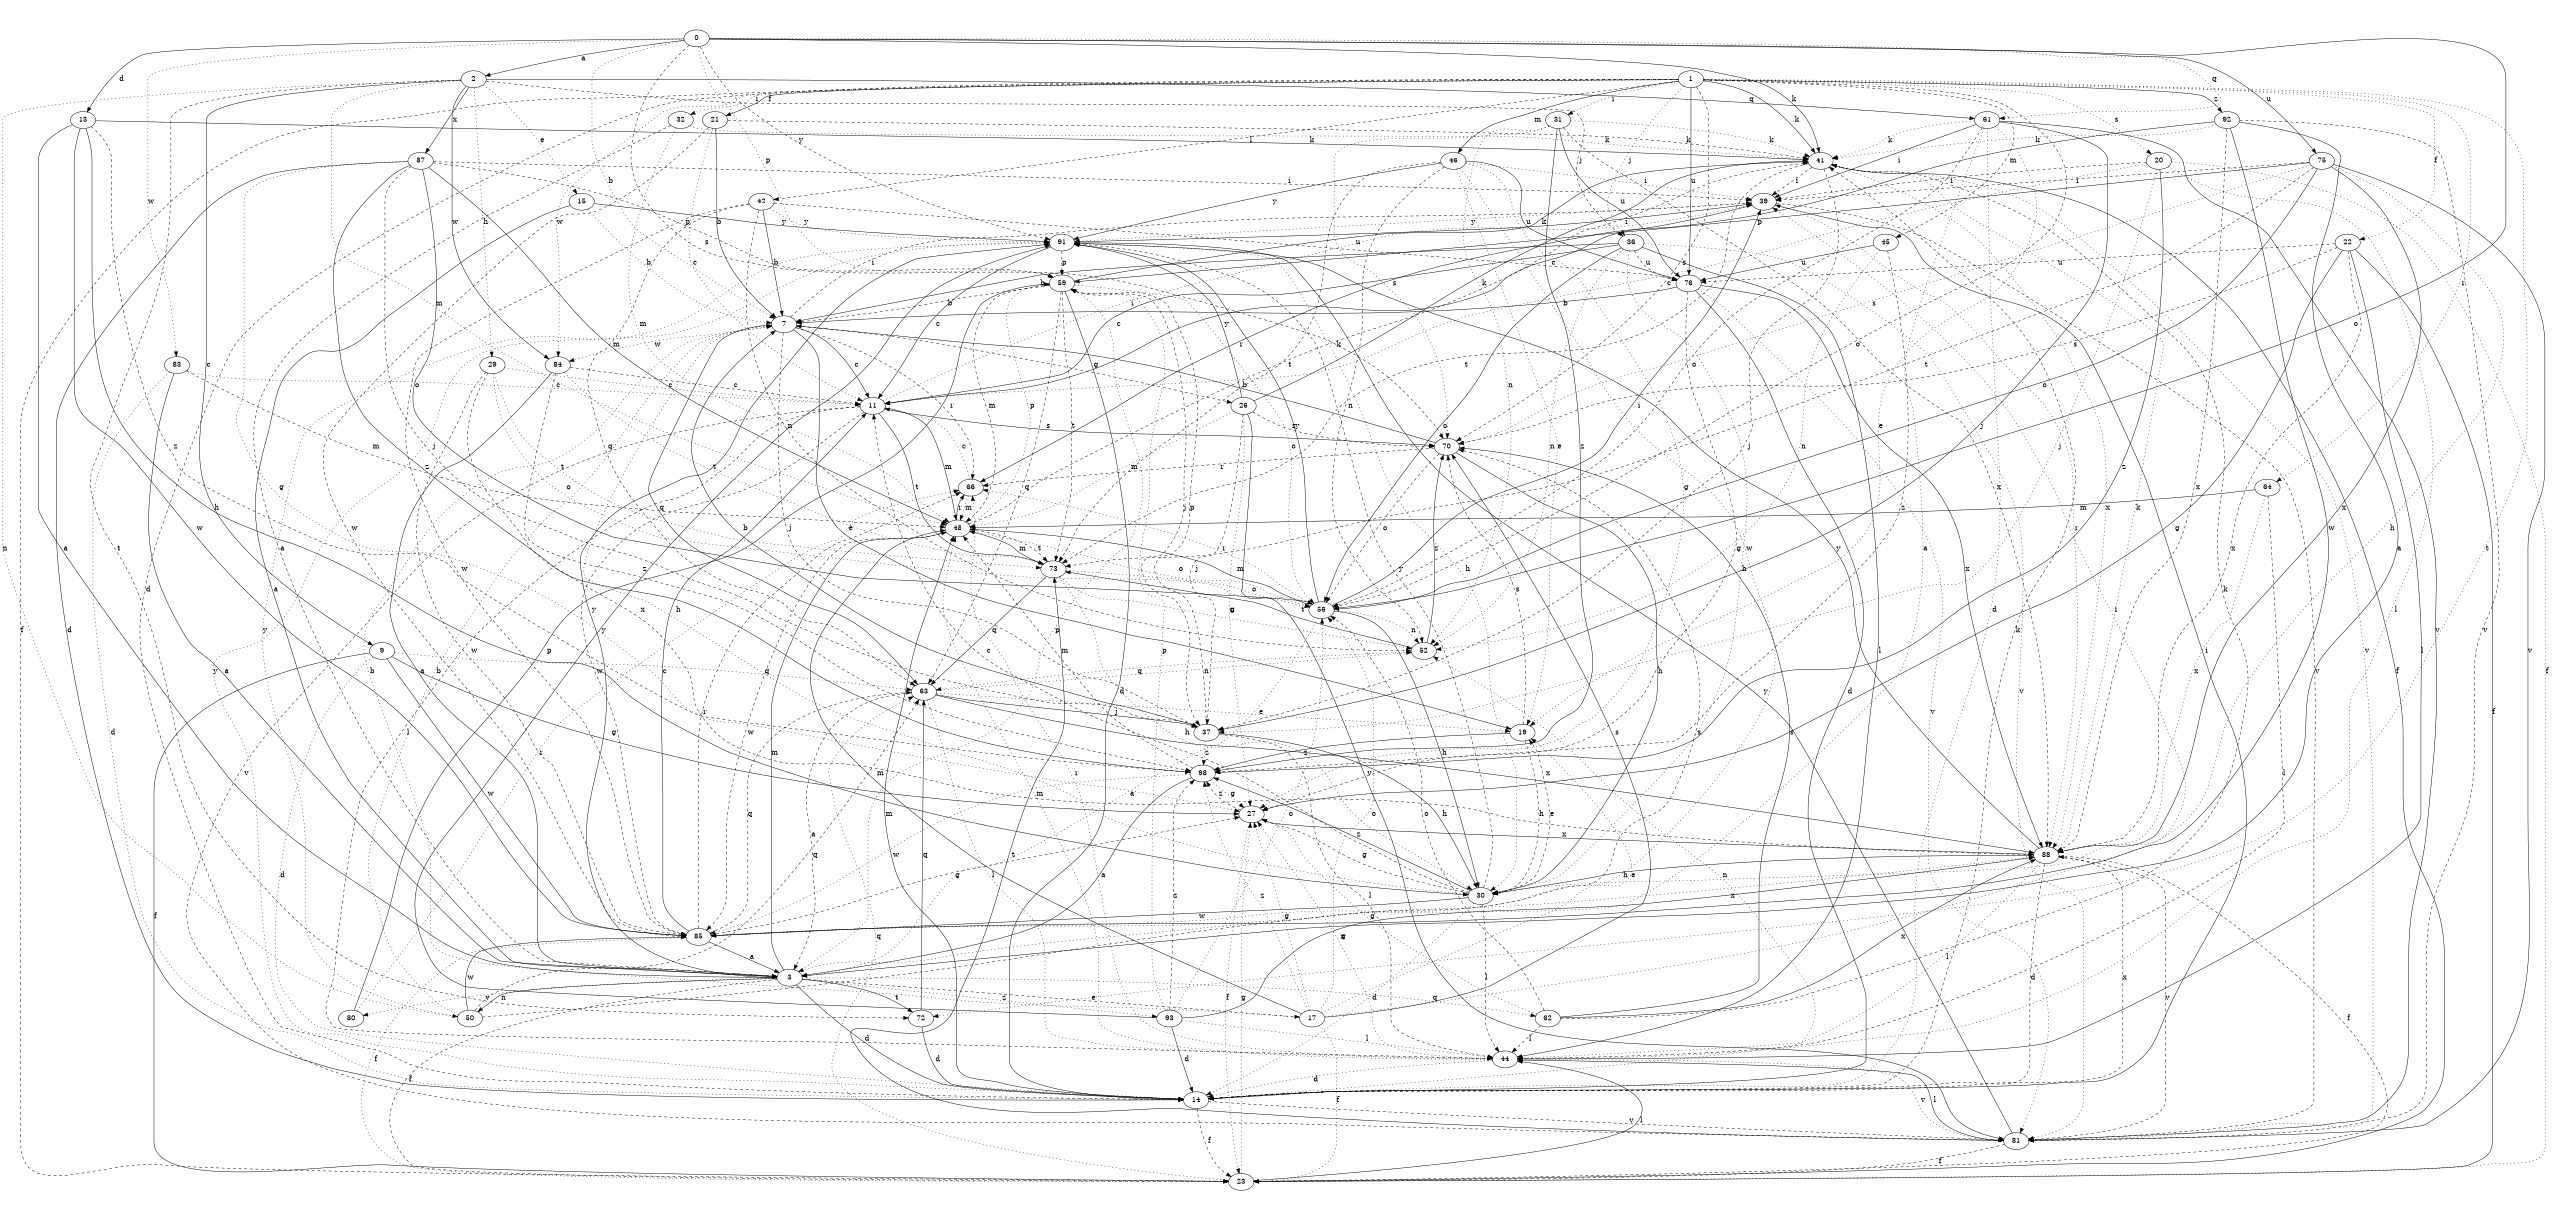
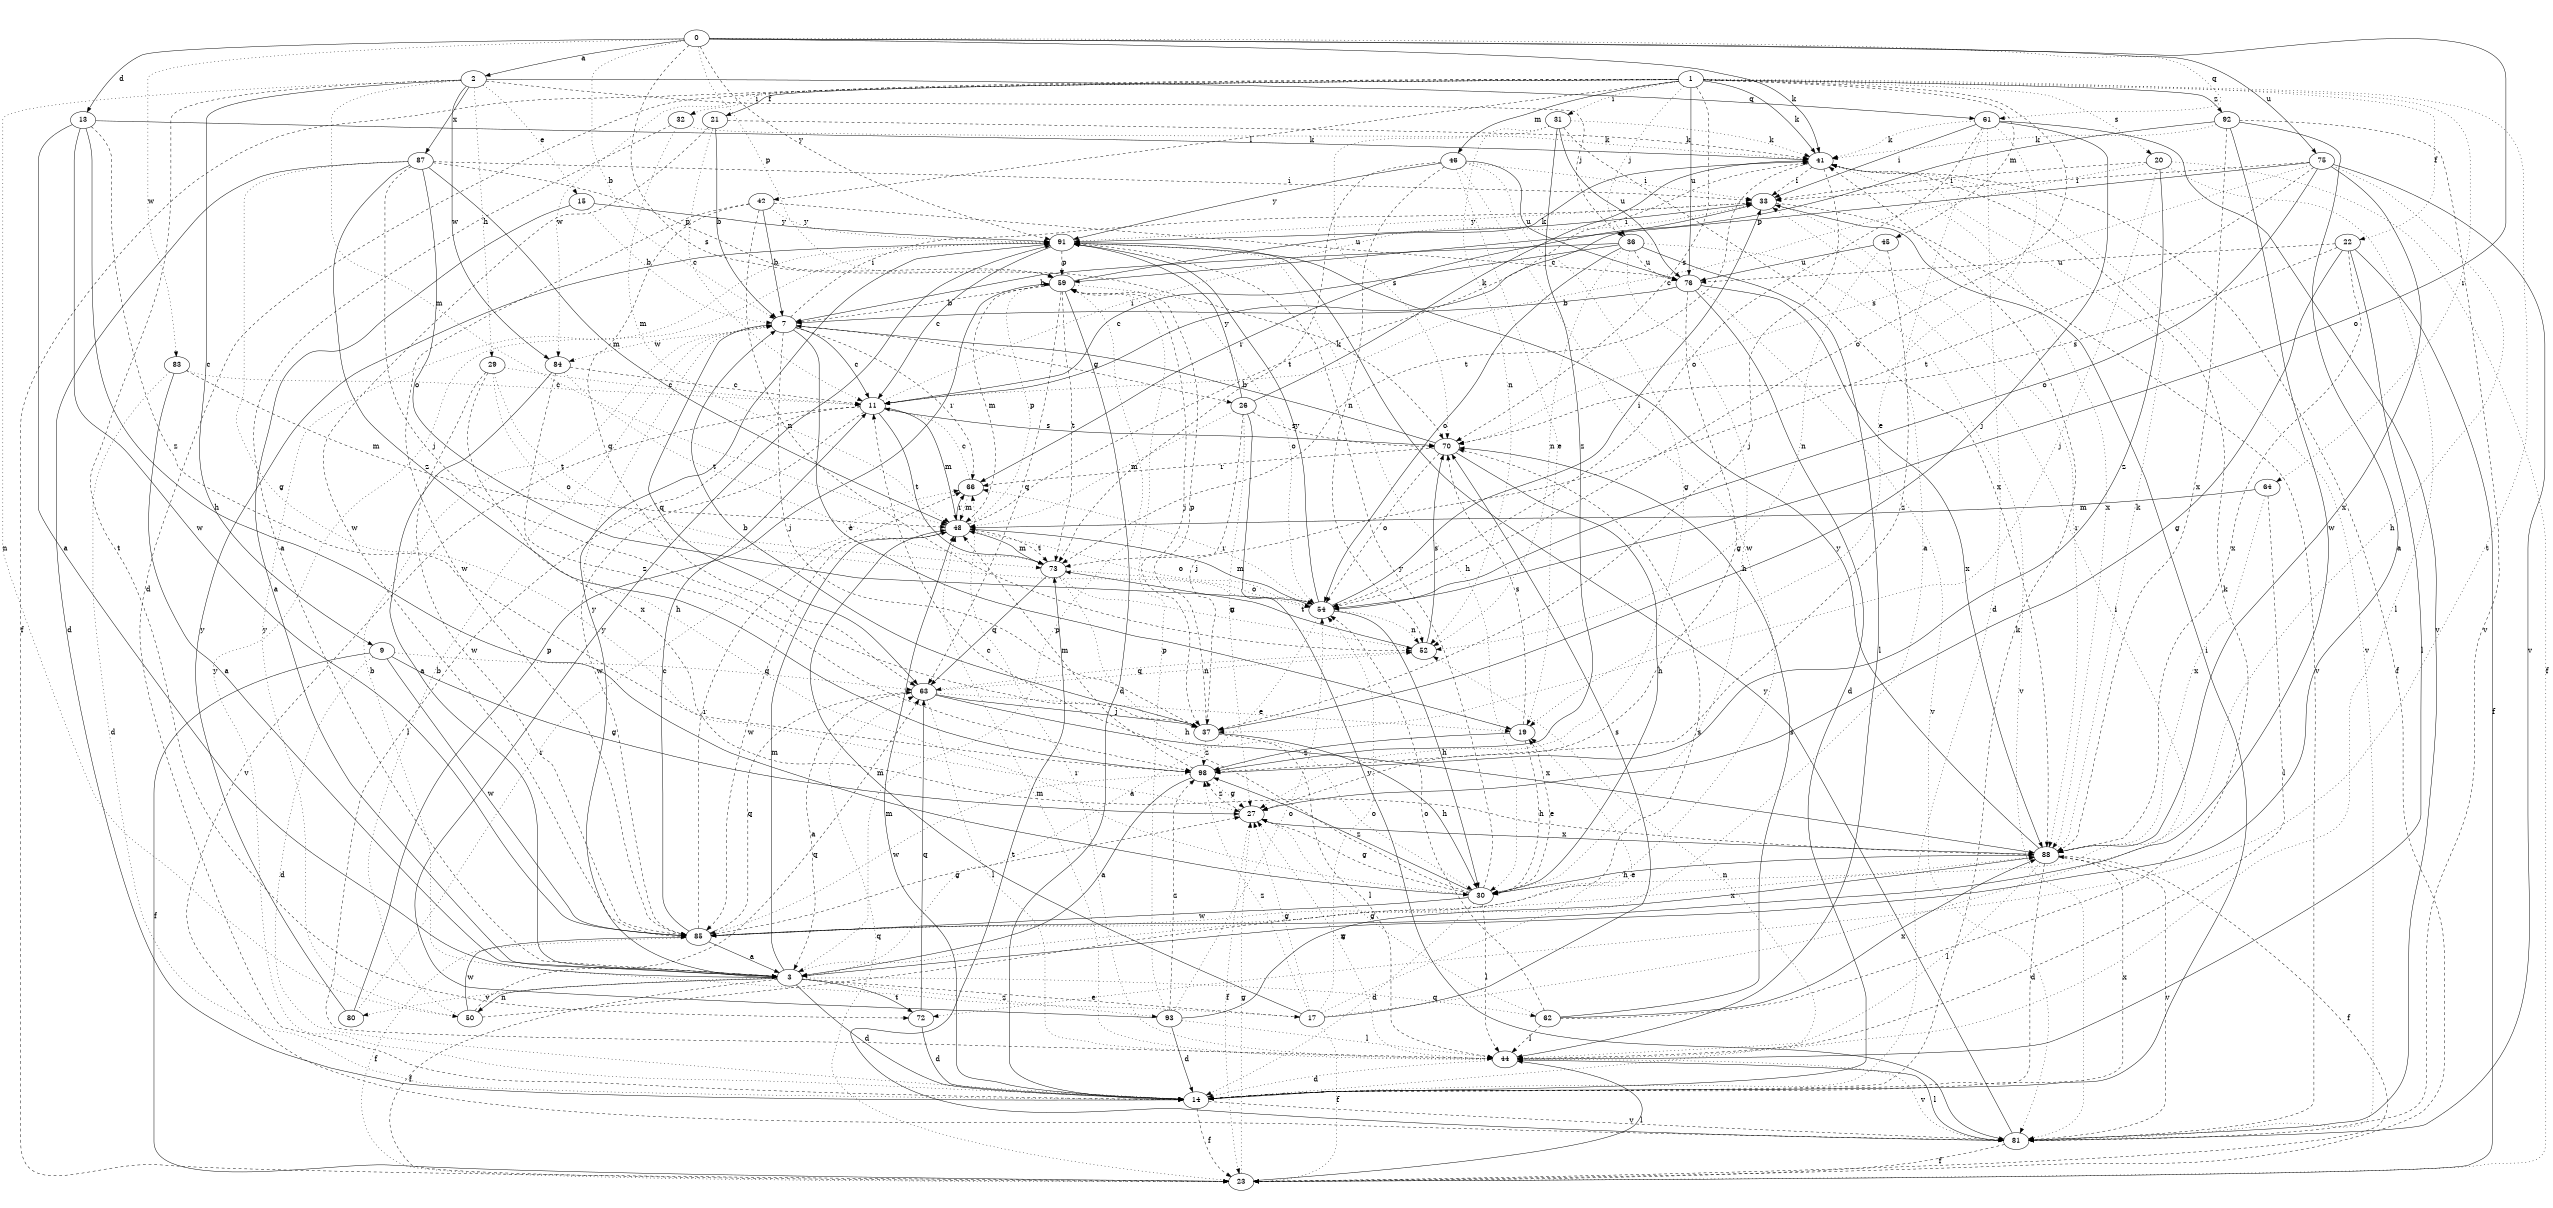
(1764, 202) -> (1764, 202)
none -> (349, 377)
(1436, 549) -> (1436, 549)
(1321, 610) -> (1321, 610)
(2444, 1057) -> (2444, 1057)
